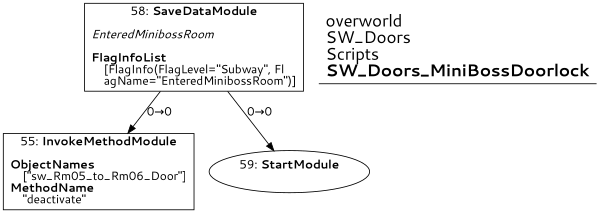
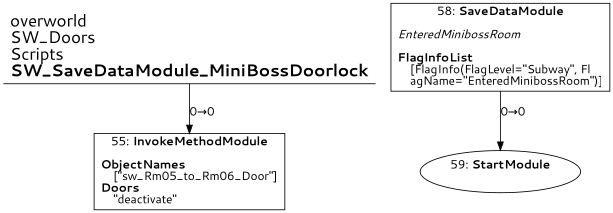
(458, 71) -> (189, 71)
(147, 109) -> (189, 105)
(52, 188) -> (120, 188)
